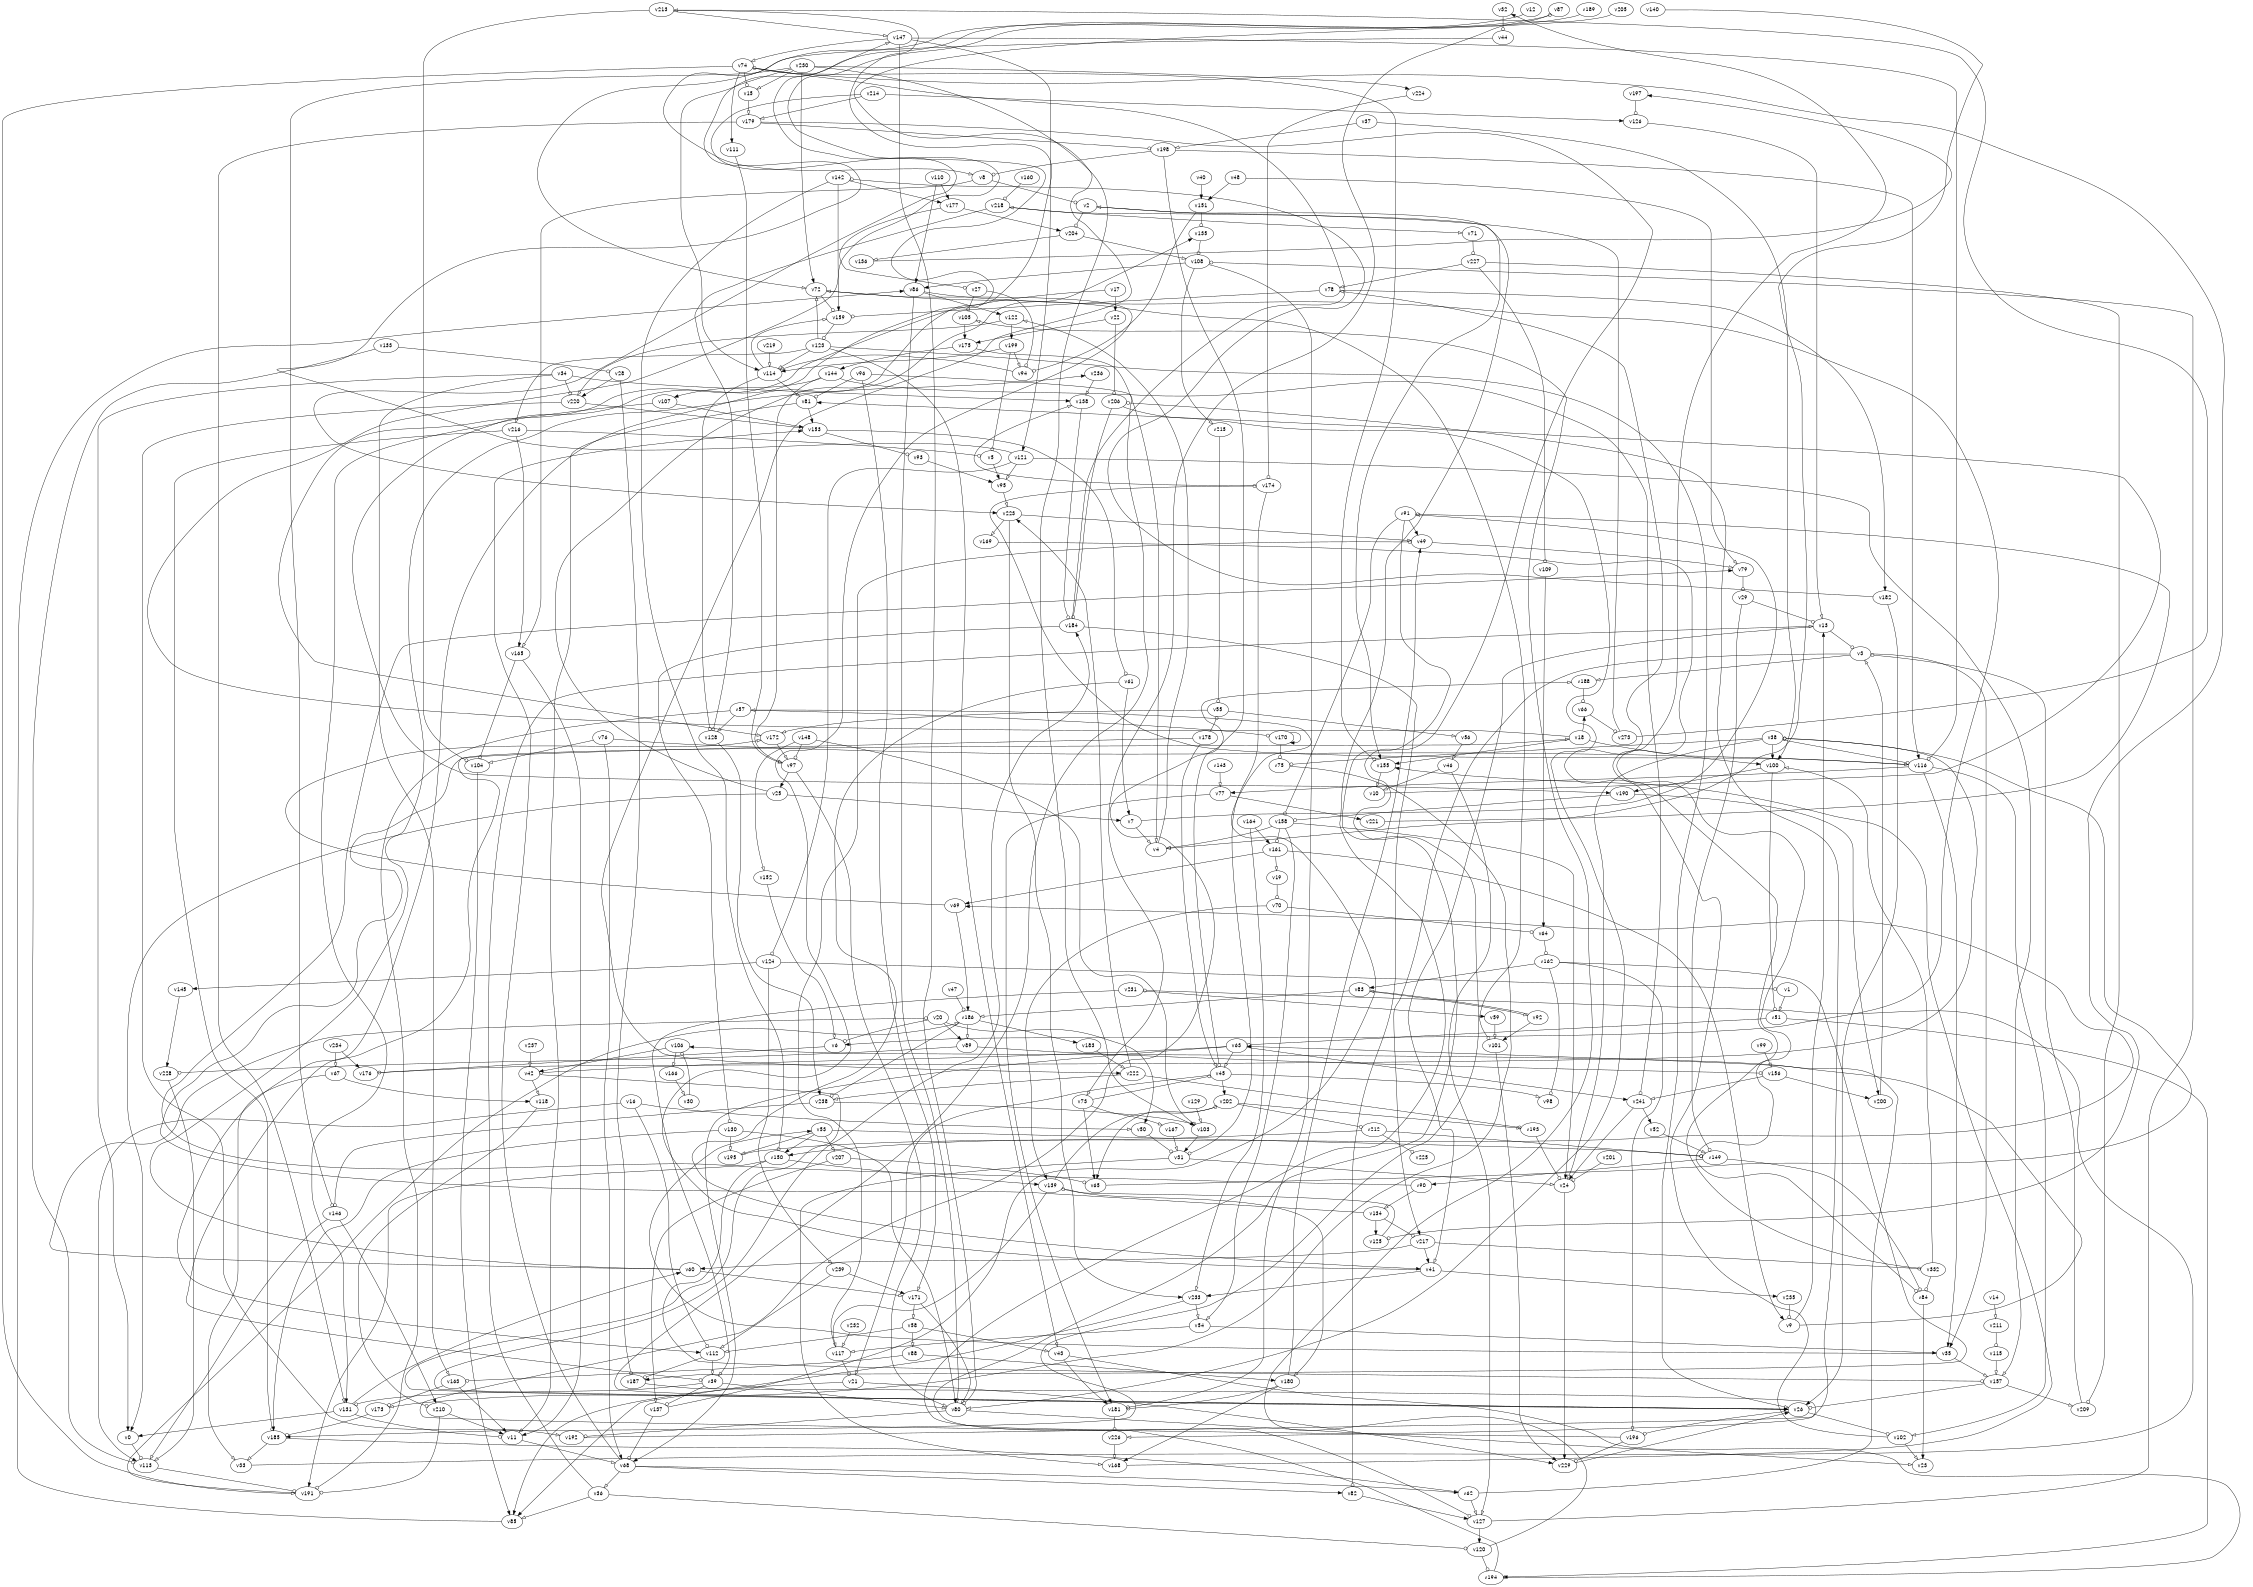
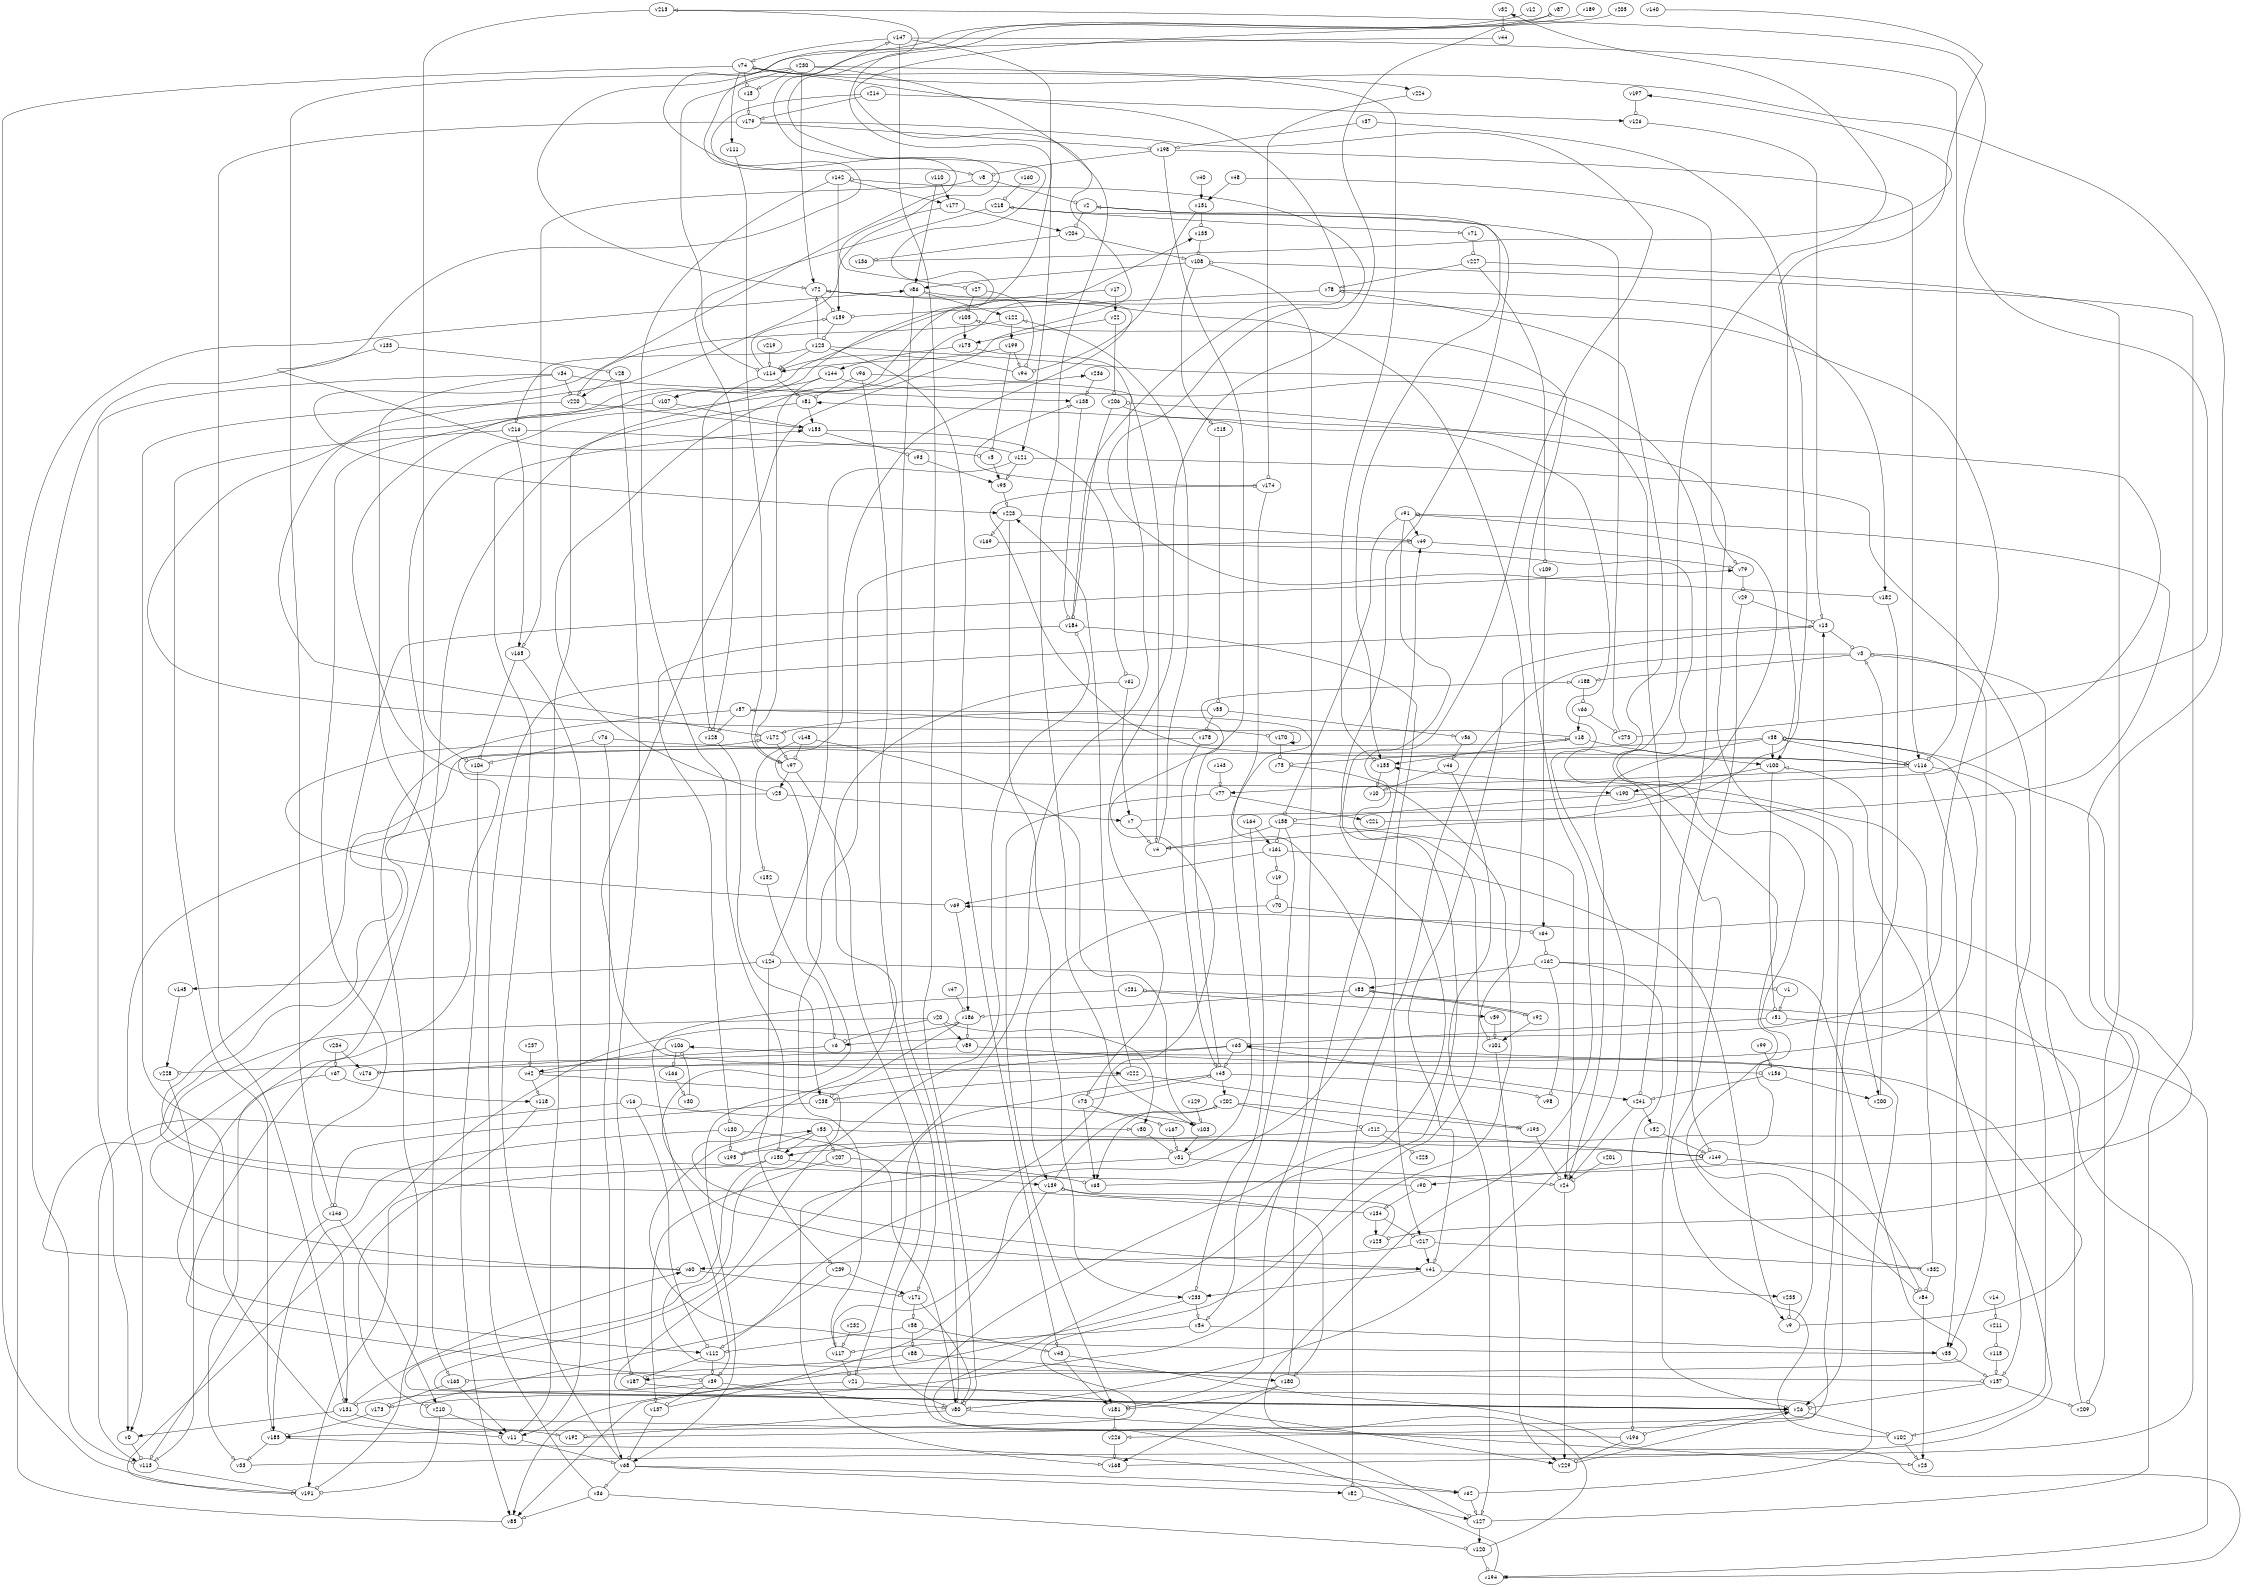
(779, 23) -> none
(681, 186) -> (681, 186)
(1213, 727) -> (1209, 725)
(1583, 727) -> (1579, 721)
(1088, 1046) -> none
(158, 1141) -> (154, 1140)
(436, 1377) -> (436, 1377)
